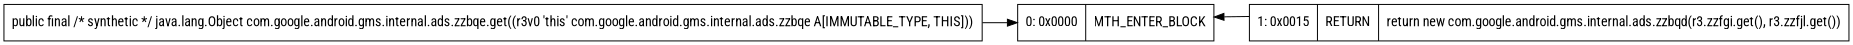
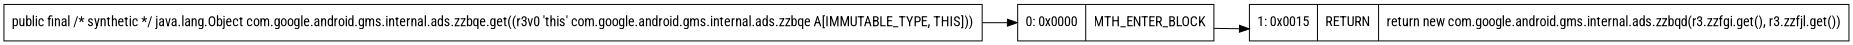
(1237, 17) -> (1227, 29)
